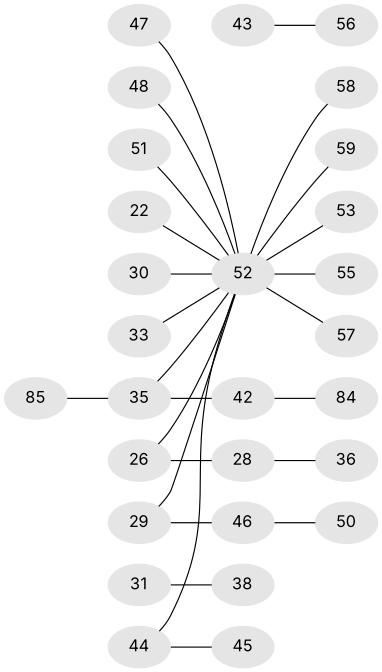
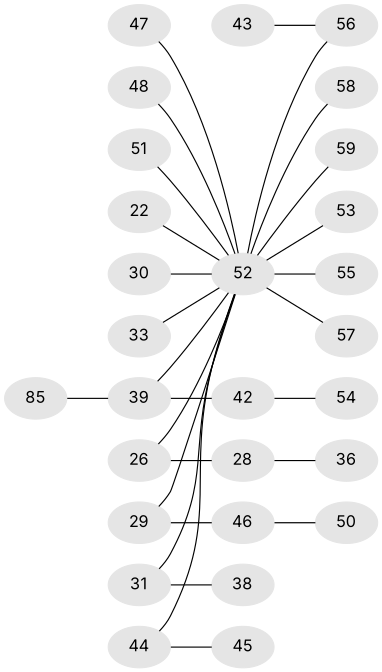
none -> (277, 143)
(139, 398) -> (139, 398)
(347, 398) -> (347, 398)
none -> (192, 498)
